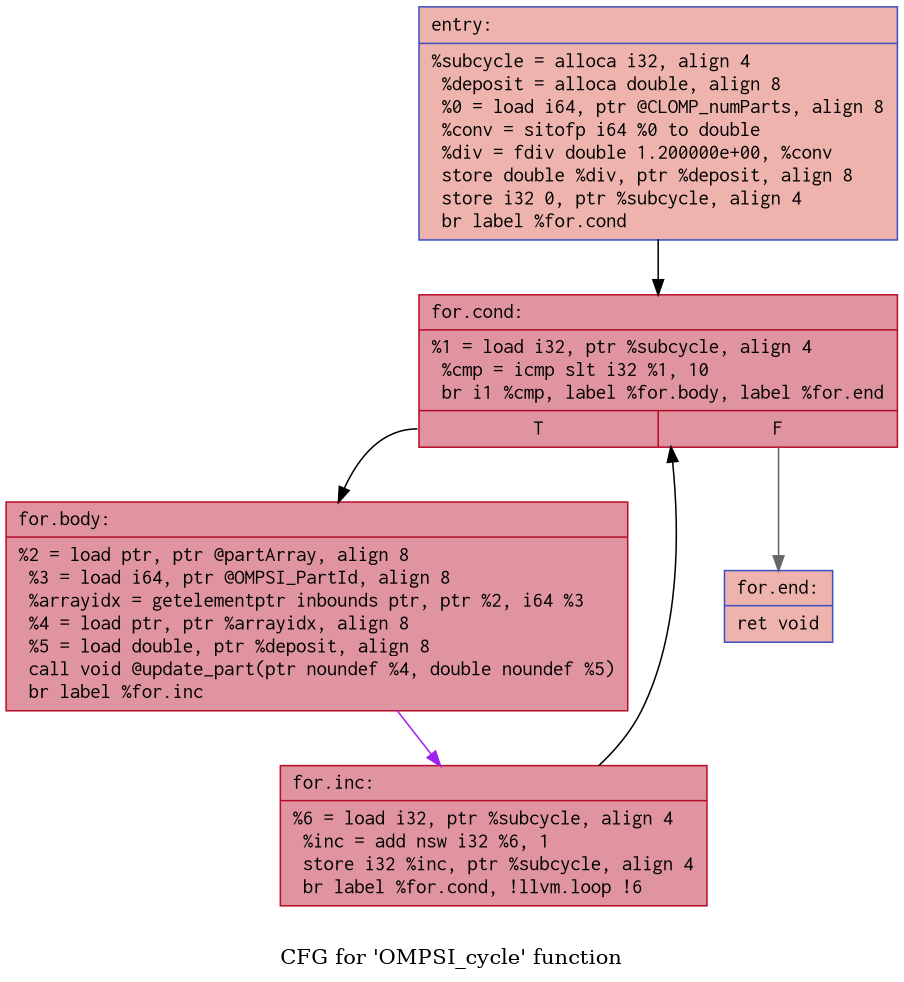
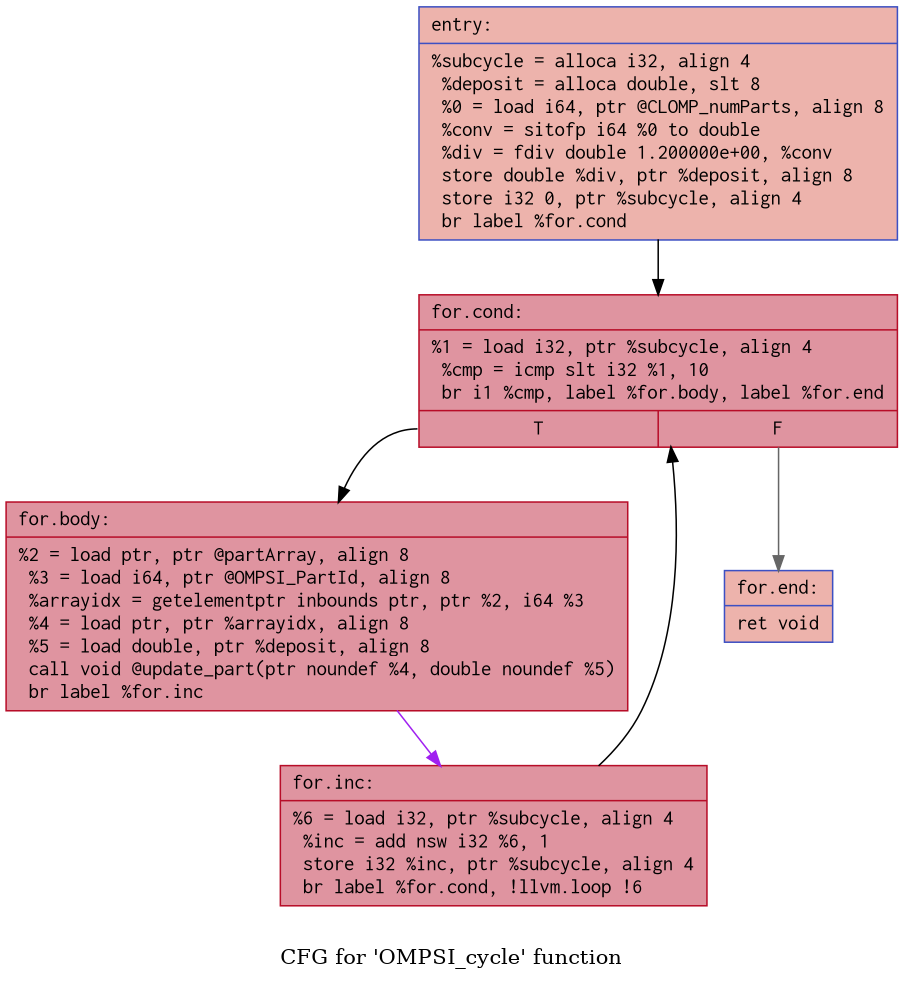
(606, 84) -> (596, 84)
